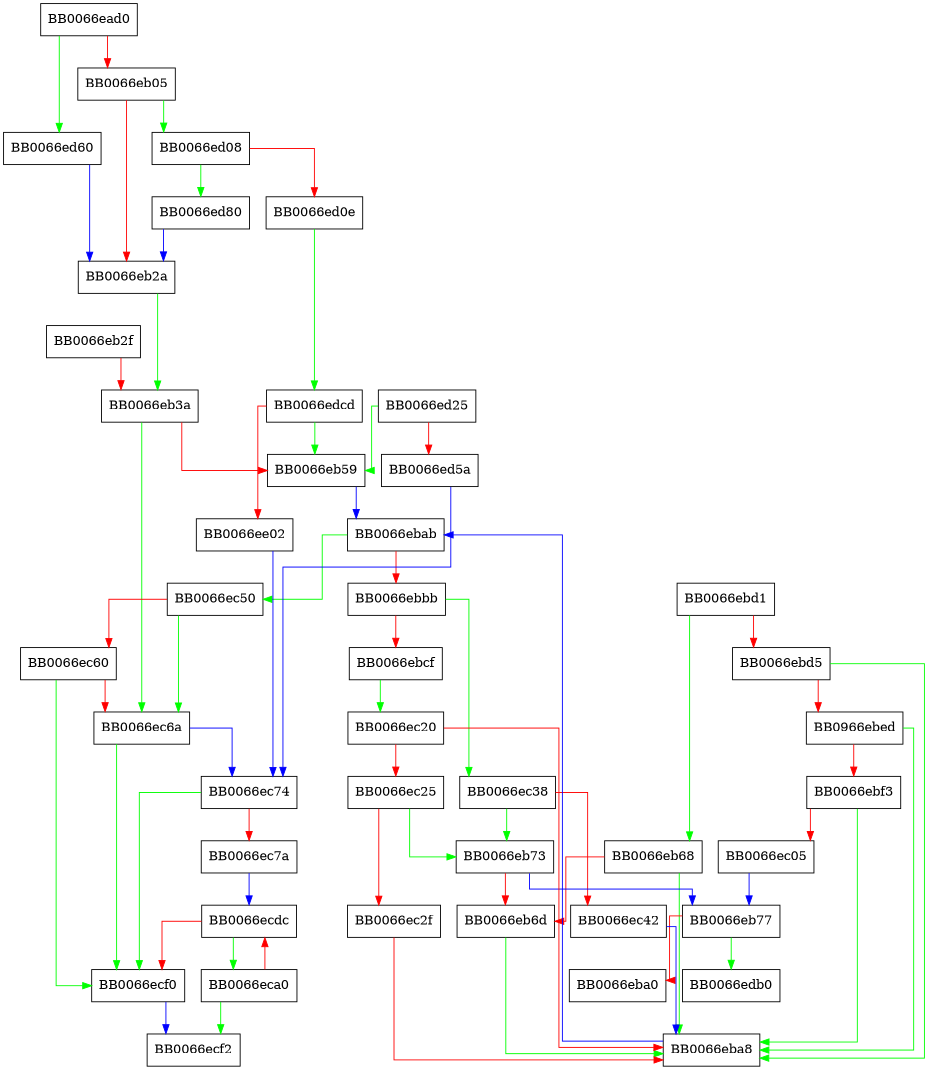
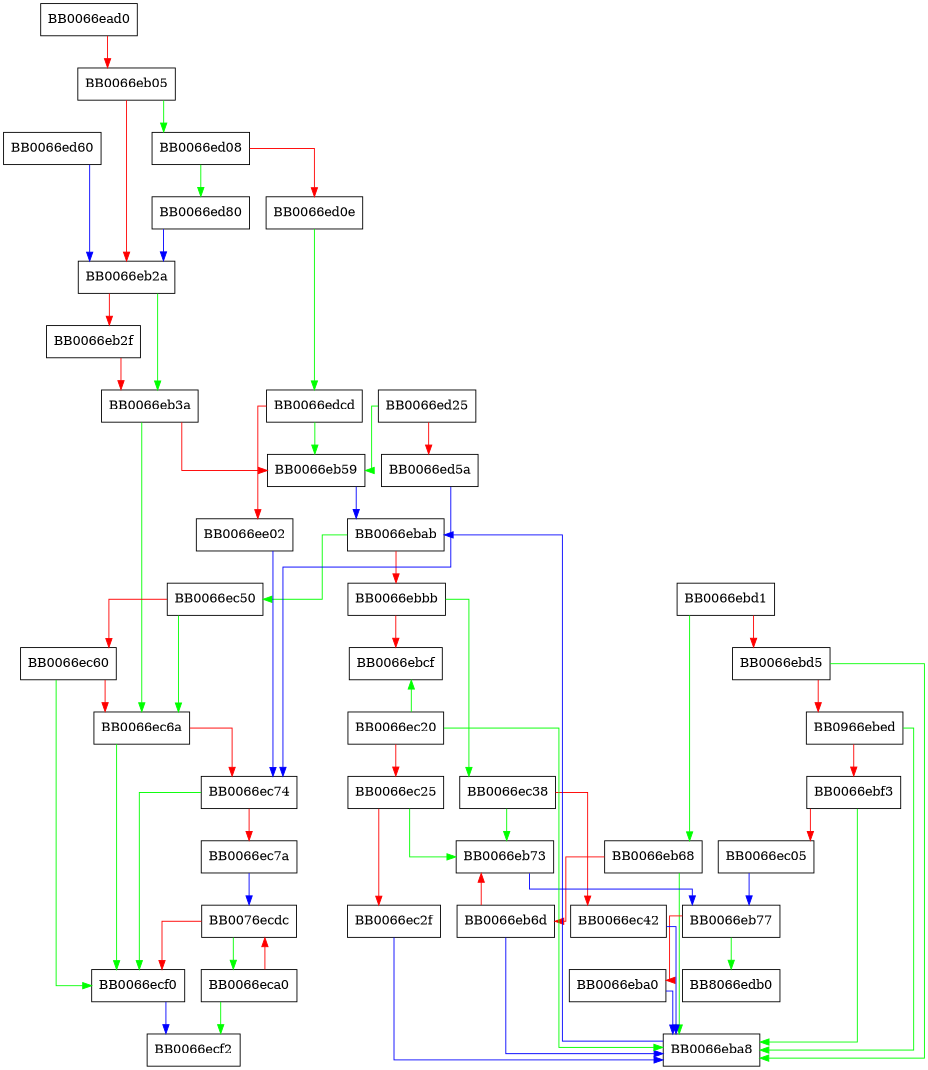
(59, 80) -> none
none -> (109, 305)
(380, 691) -> (411, 700)
(231, 728) -> (231, 728)
(559, 878) -> (559, 878)
(505, 884) -> (481, 894)
(249, 921) -> (249, 921)
(731, 986) -> (731, 986)
none -> (673, 1005)
(522, 1054) -> (522, 1054)
(463, 1060) -> (463, 1060)
